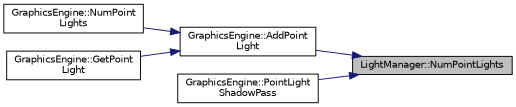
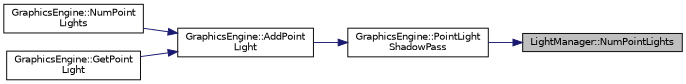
(334, 53) -> (326, 43)
